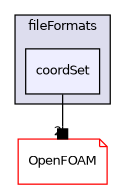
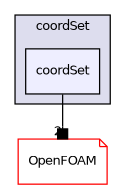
(63, 27) -> (63, 27)
